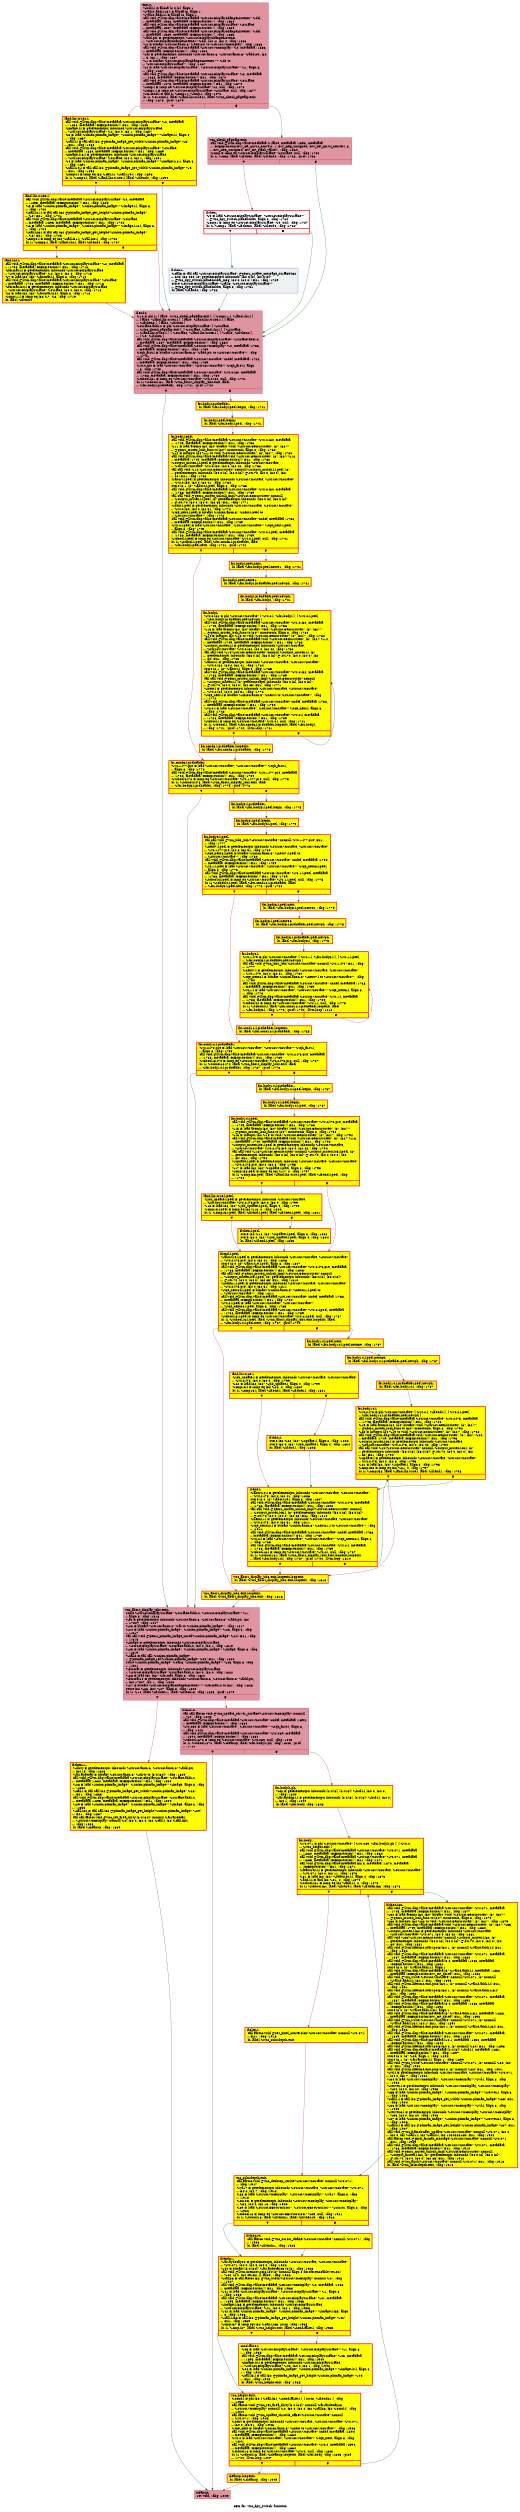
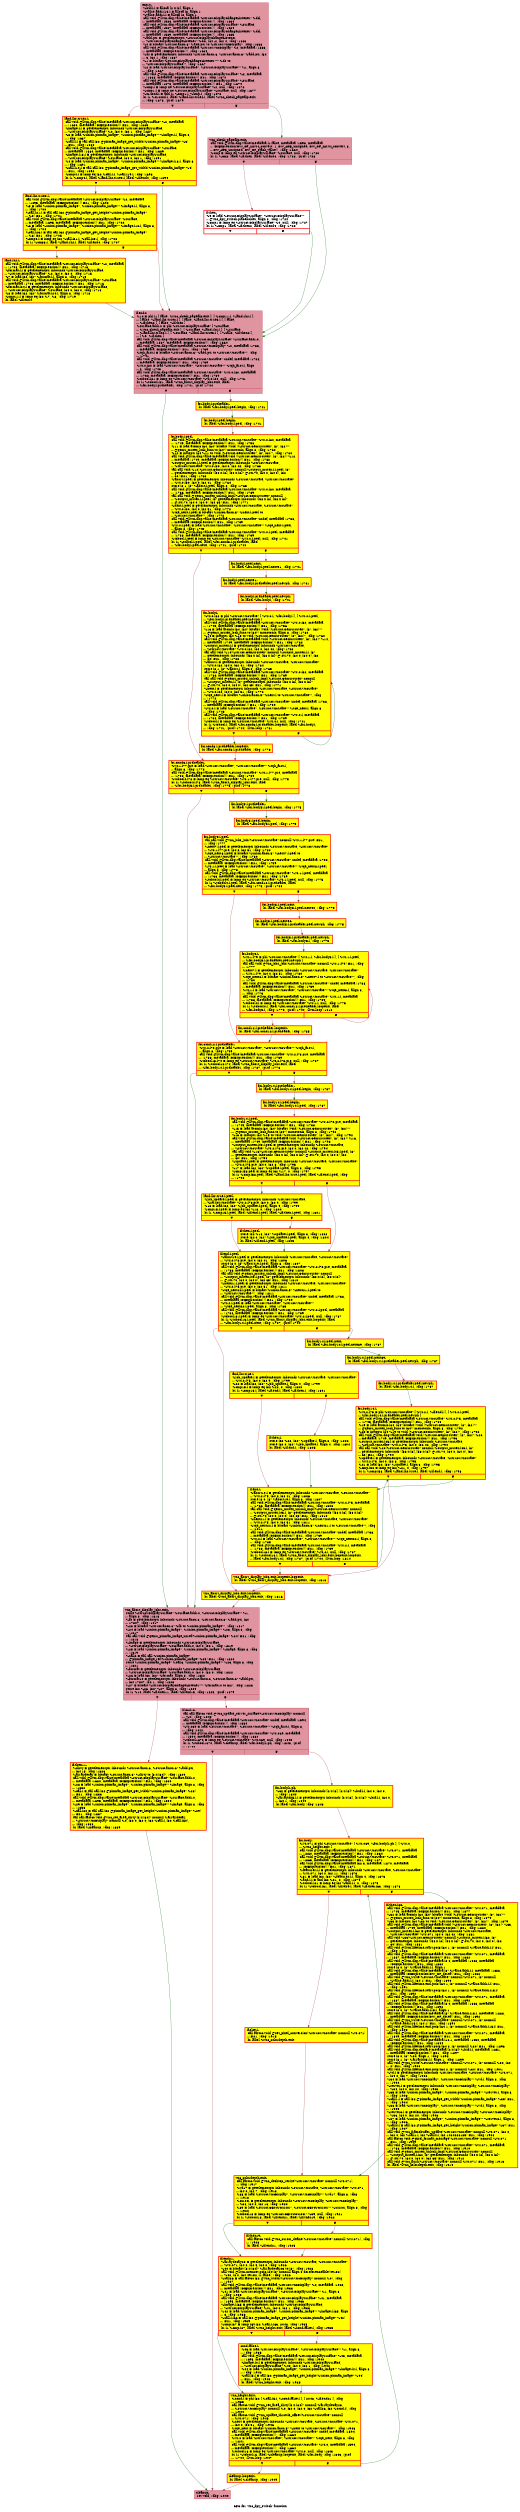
(233, 280) -> none
(266, 830) -> none
